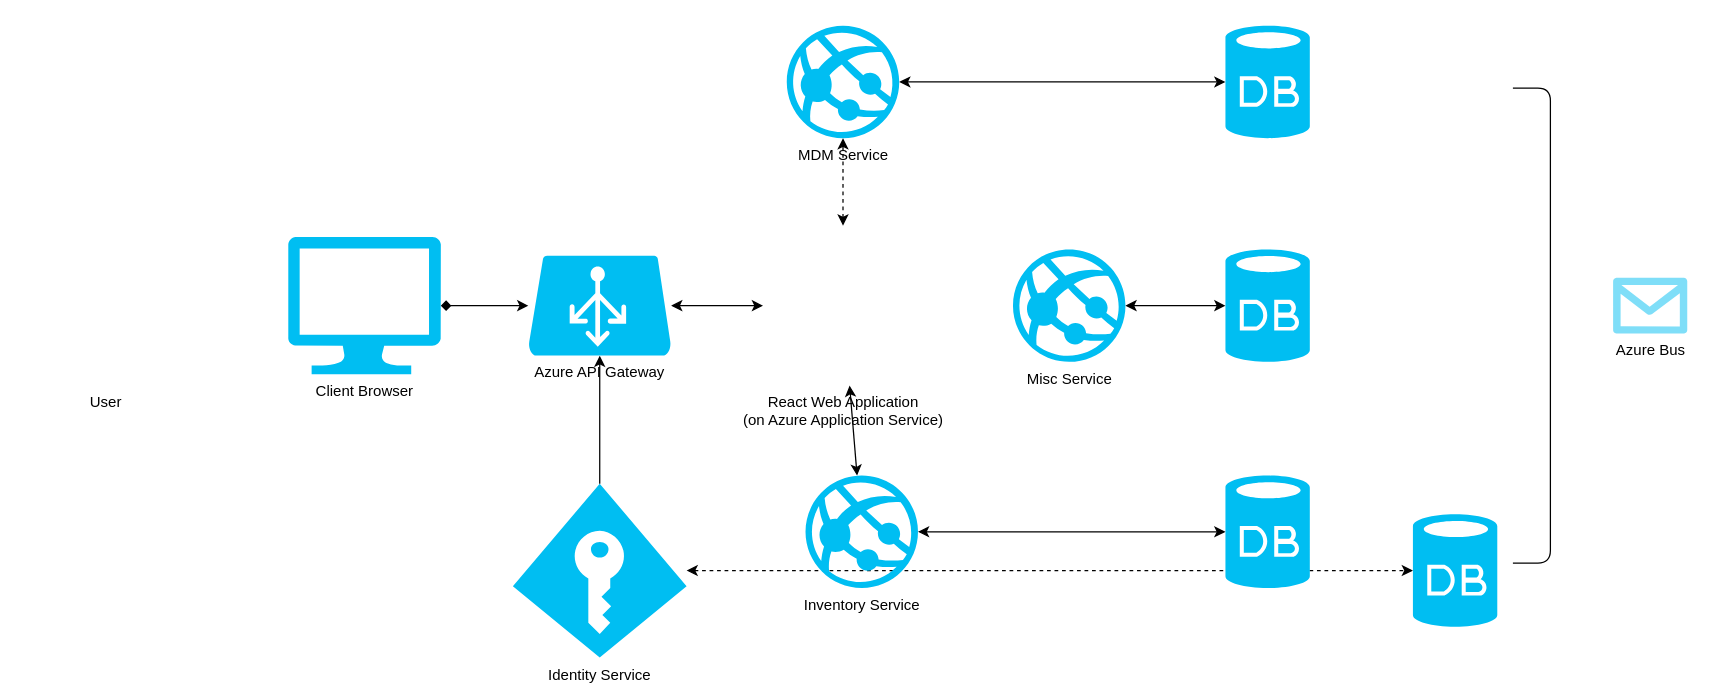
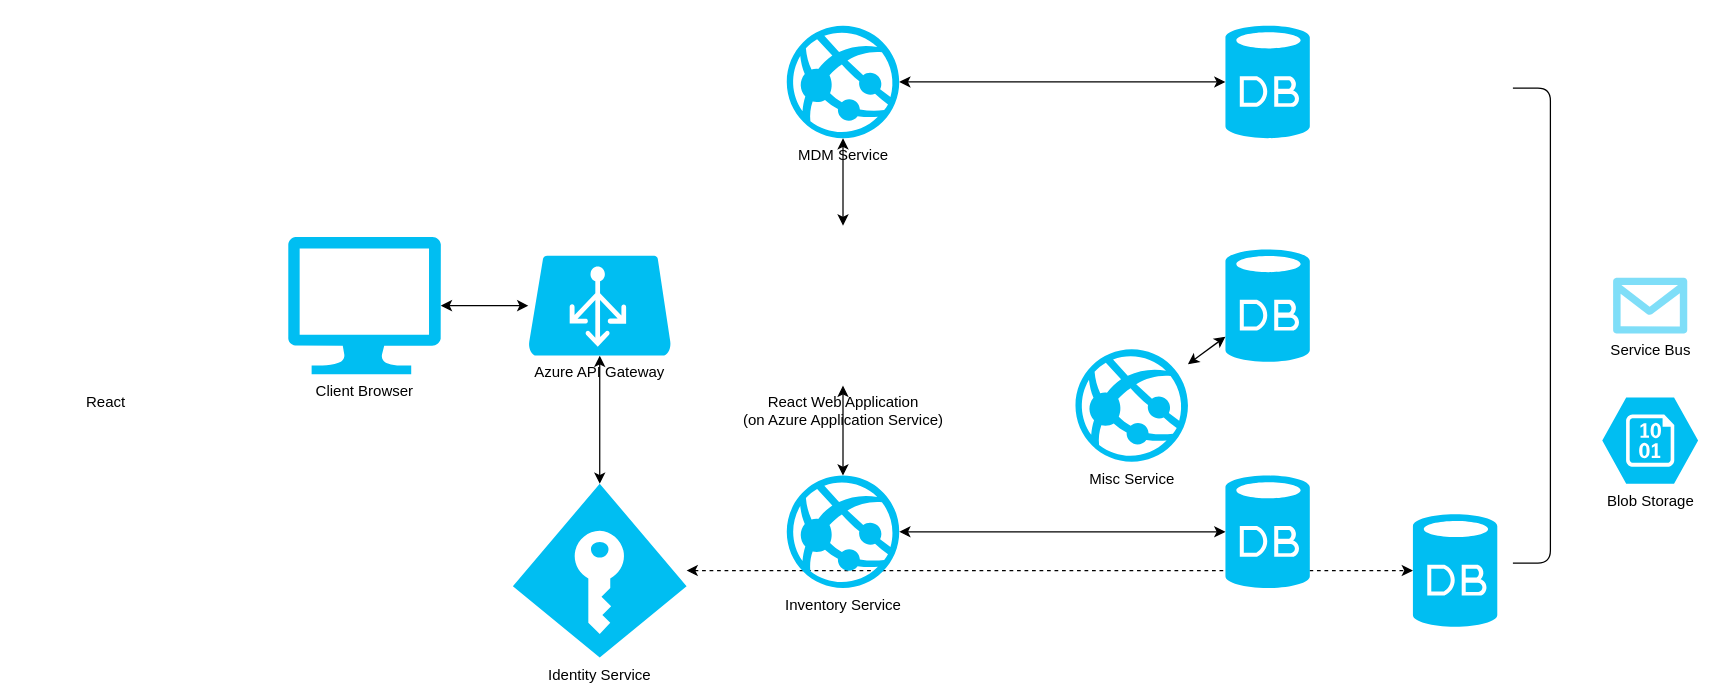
(843, 182) -> (843, 182)
(452, 306) -> (451, 306)
(717, 306) -> none
(1069, 306) -> (1132, 406)
(1651, 351) -> (1651, 351)
(106, 403) -> (106, 403)
none -> (1650, 441)
(600, 477) -> (600, 474)
(862, 532) -> (843, 532)
